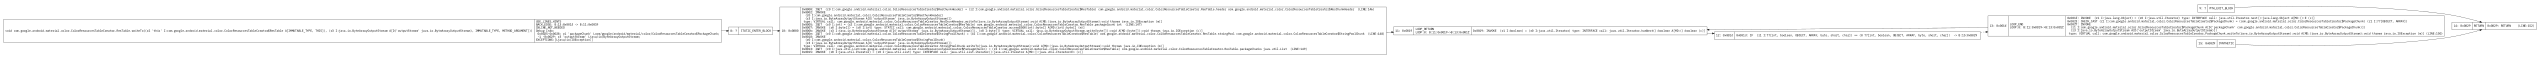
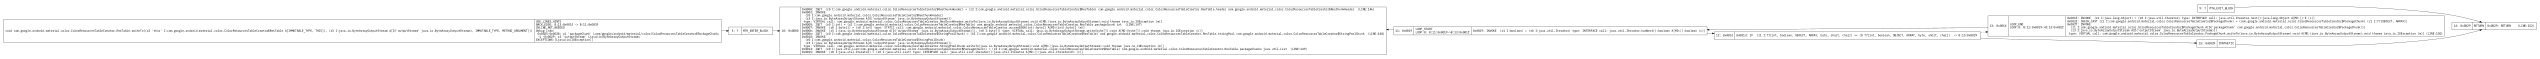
(1425, 29) -> (1424, 29)
(756, 31) -> (756, 31)
(1389, 32) -> (1391, 30)
none -> (2088, 41)
